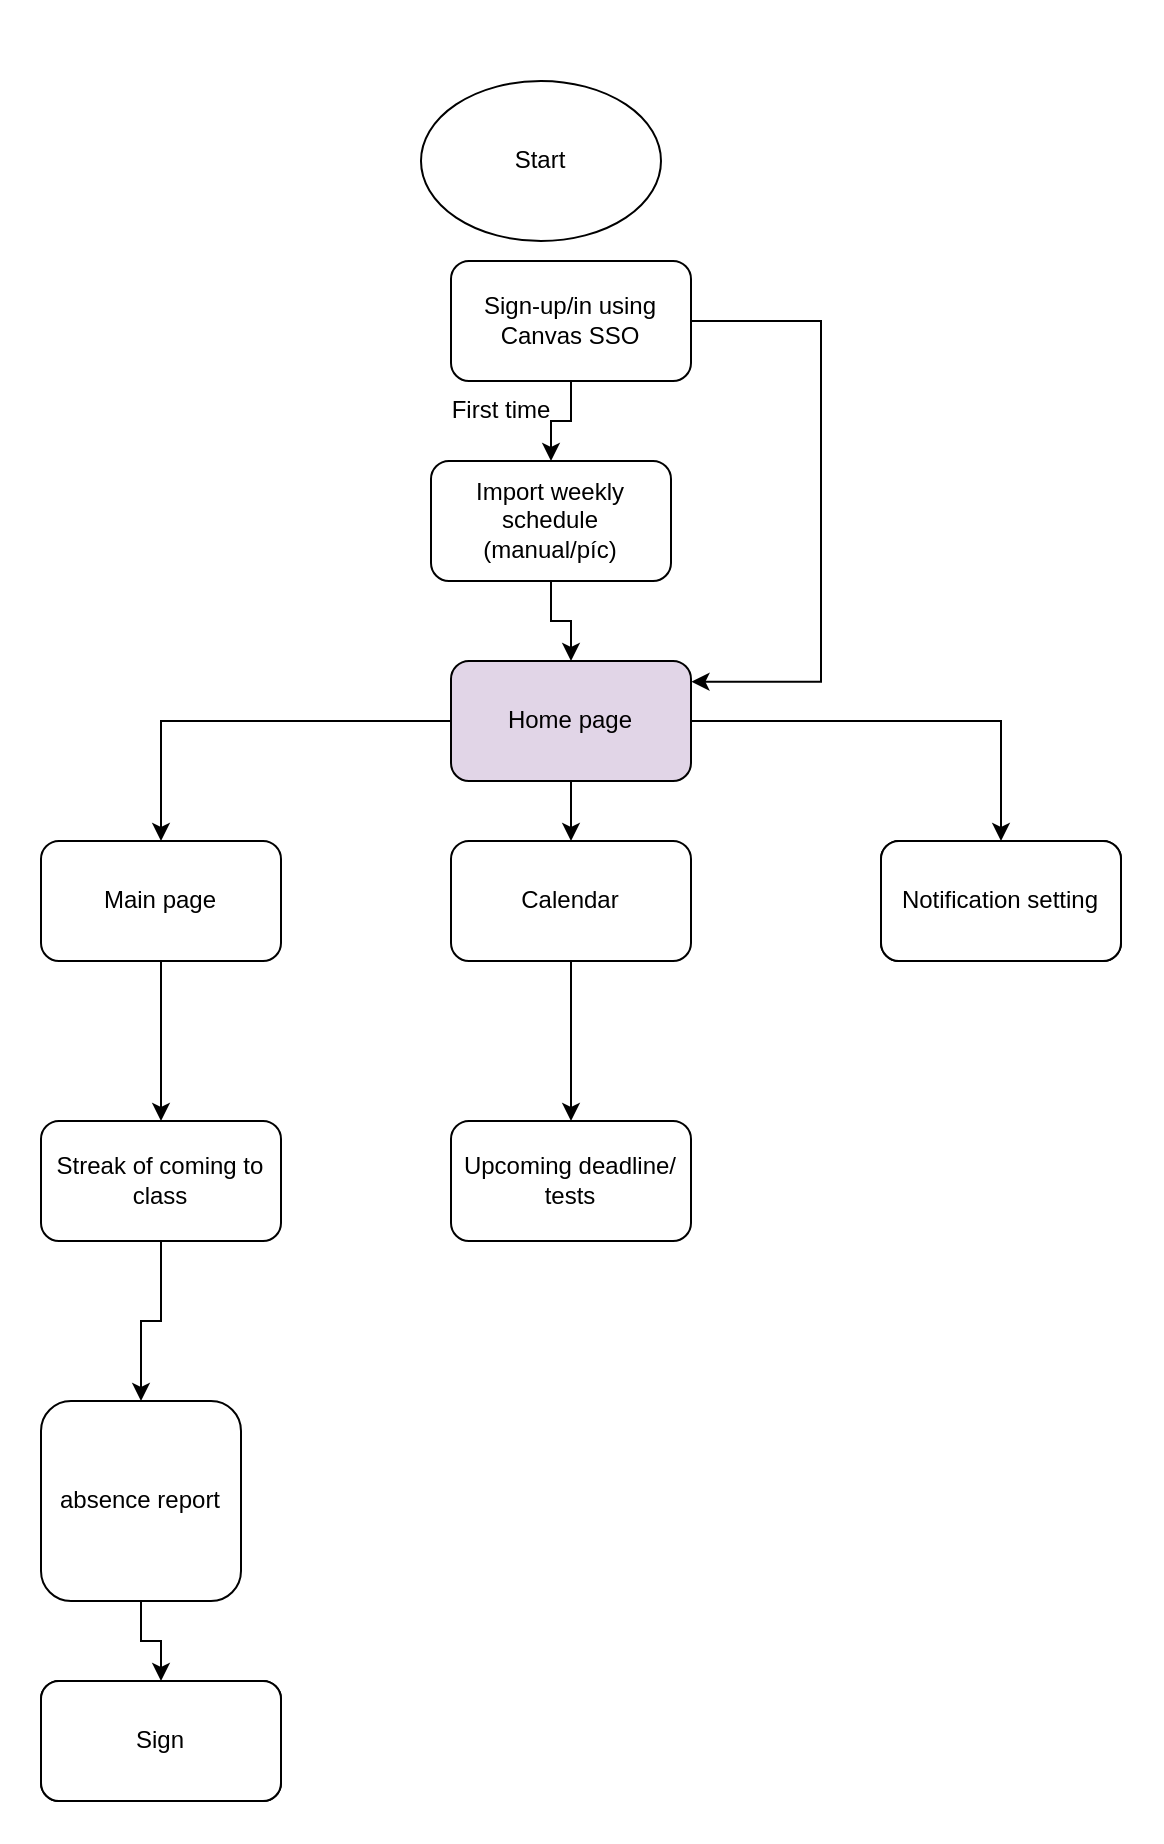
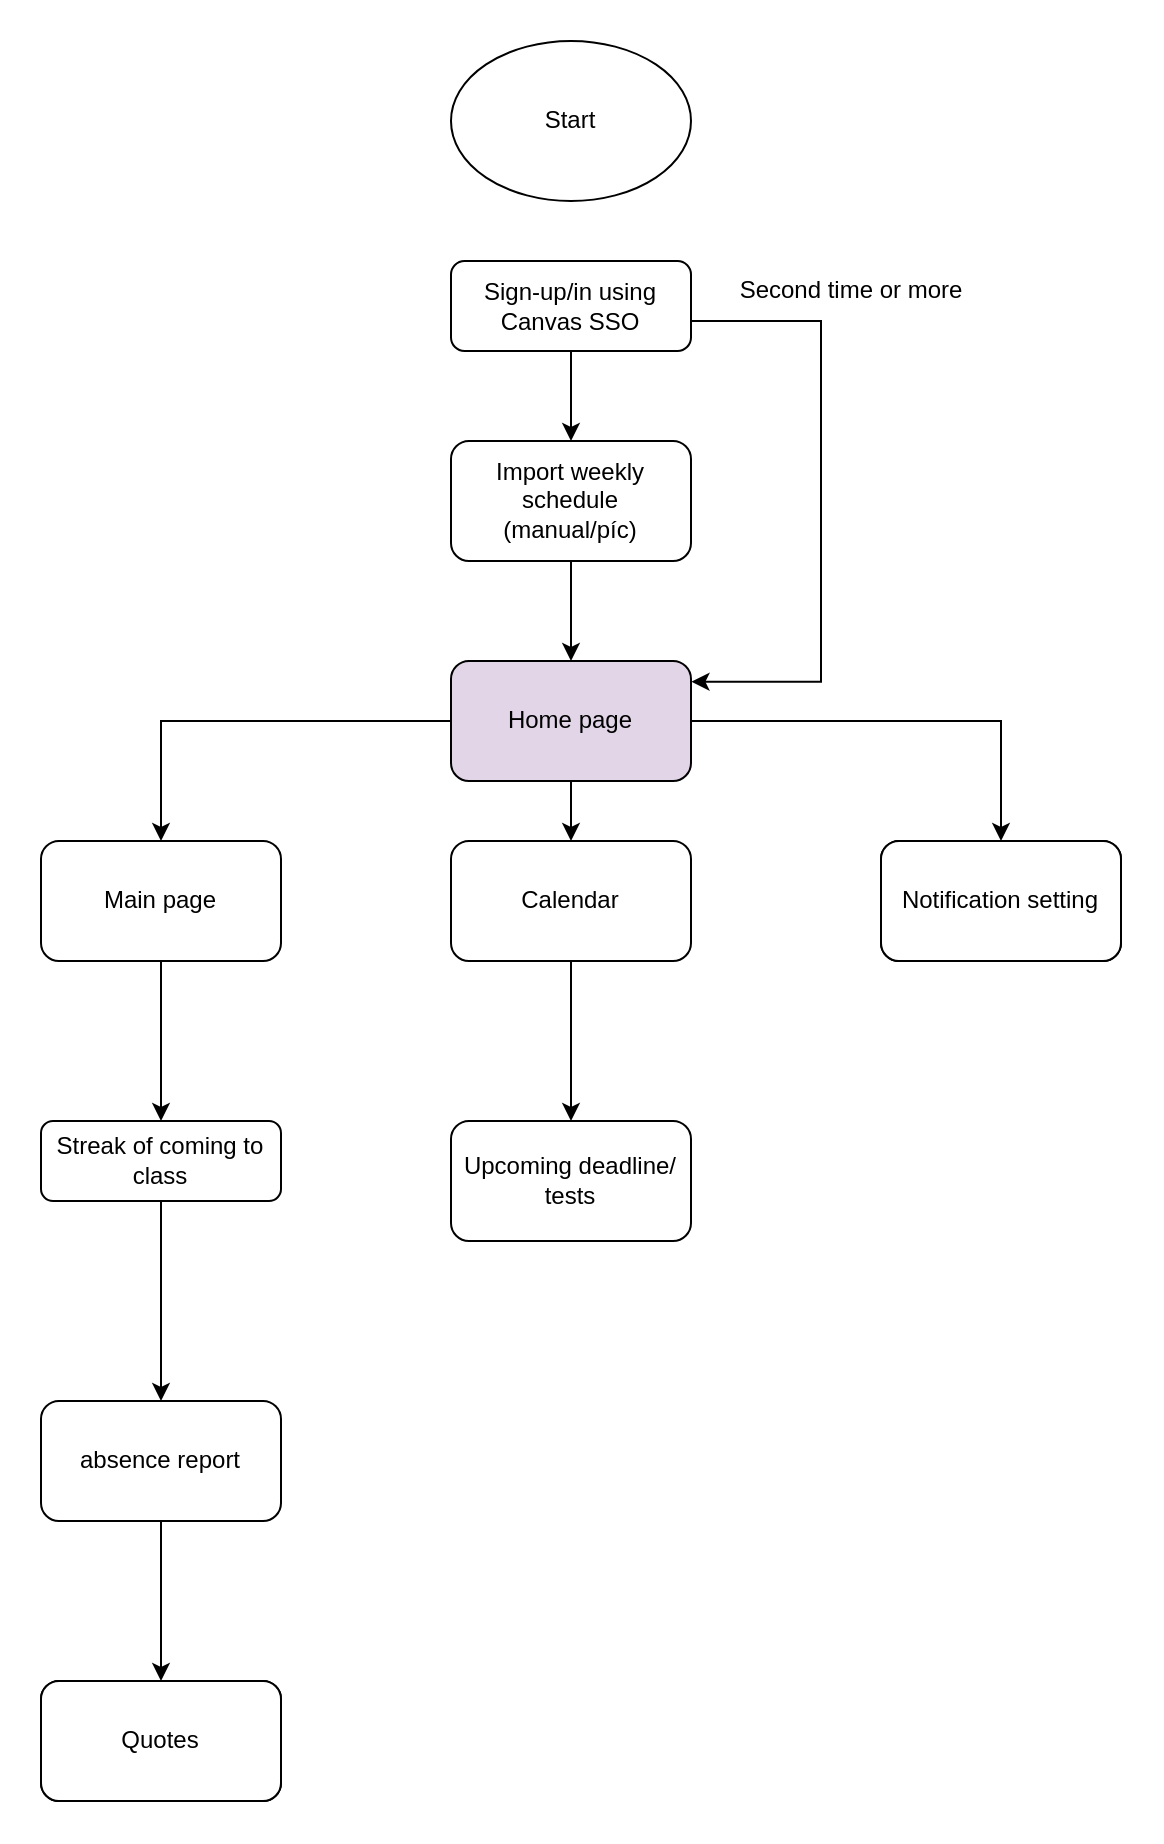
(541, 161) -> (571, 121)
none -> (851, 291)
(571, 321) -> (571, 306)
(501, 411) -> none
(551, 521) -> (571, 501)
(161, 1181) -> (161, 1161)
(141, 1501) -> (161, 1461)
(161, 1741) -> (161, 1741)
